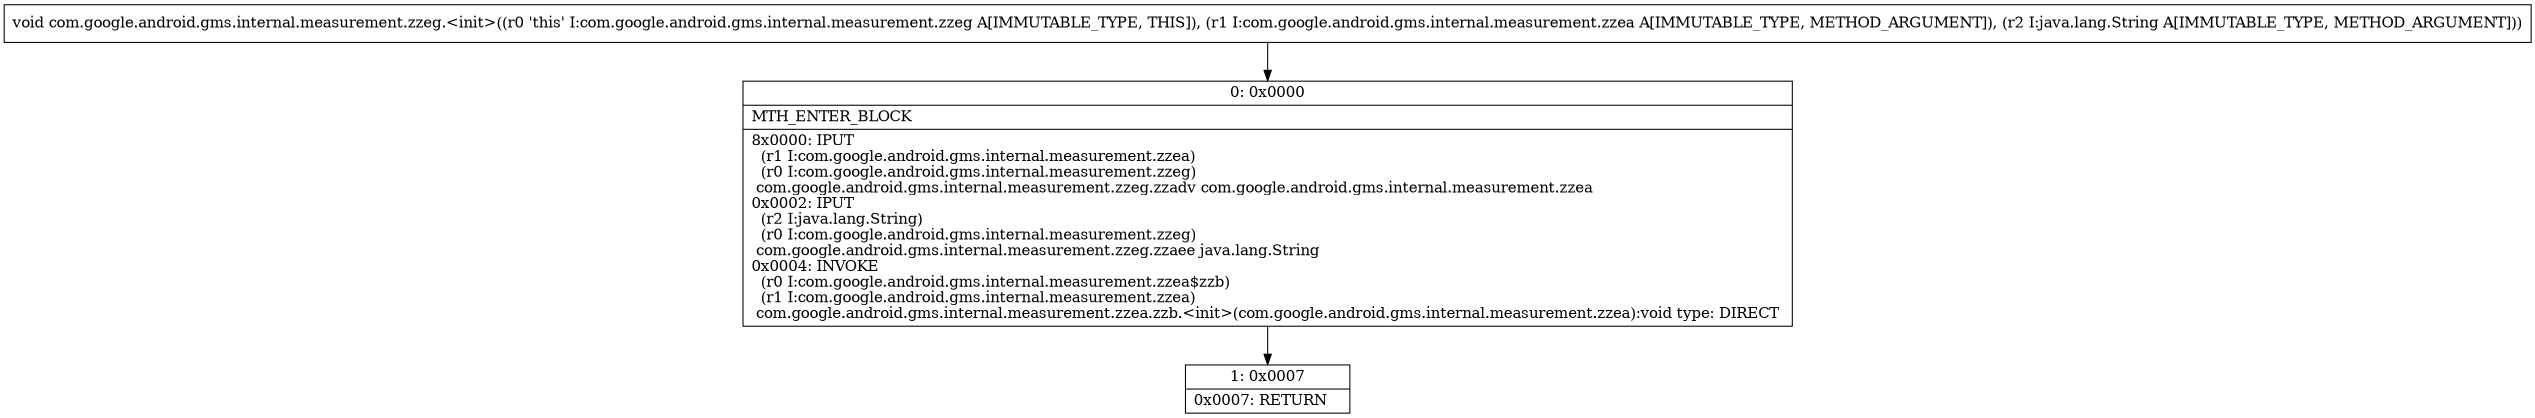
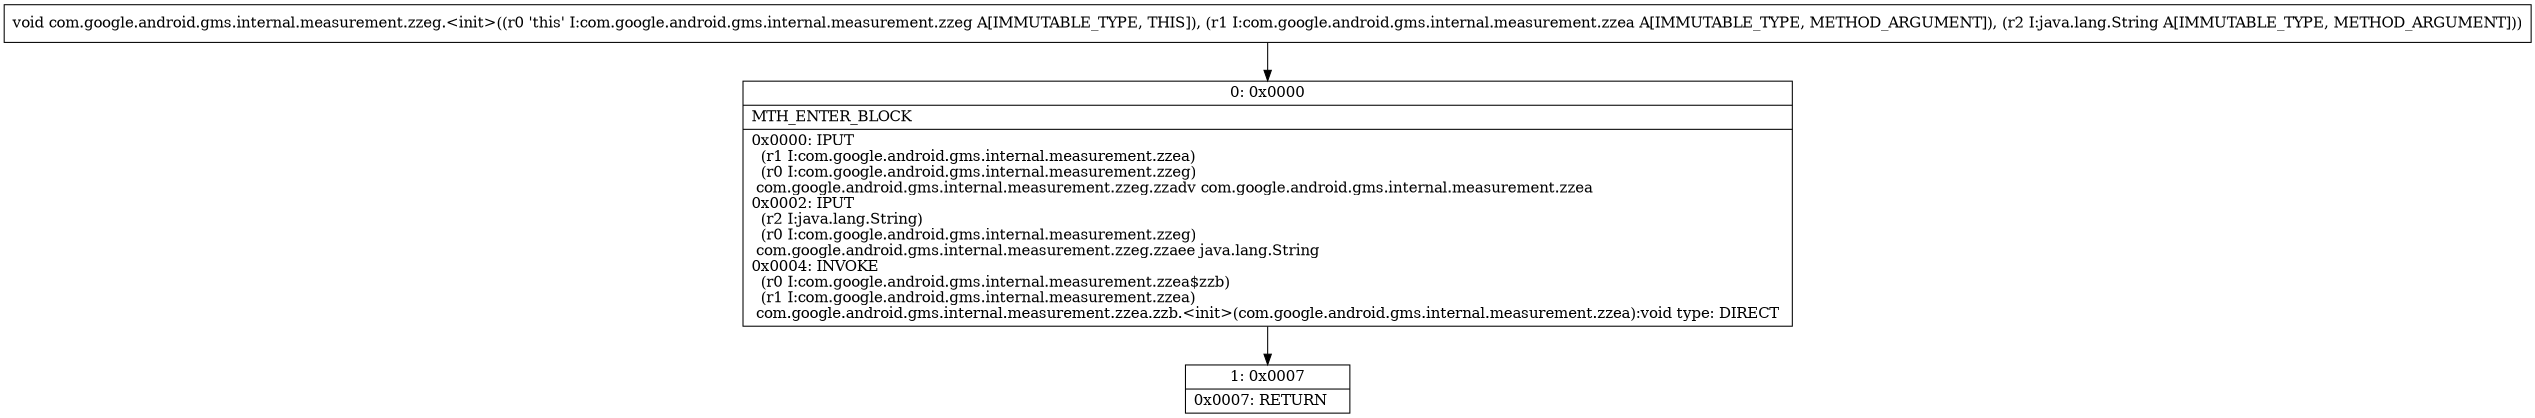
(807, 141) -> (807, 141)
